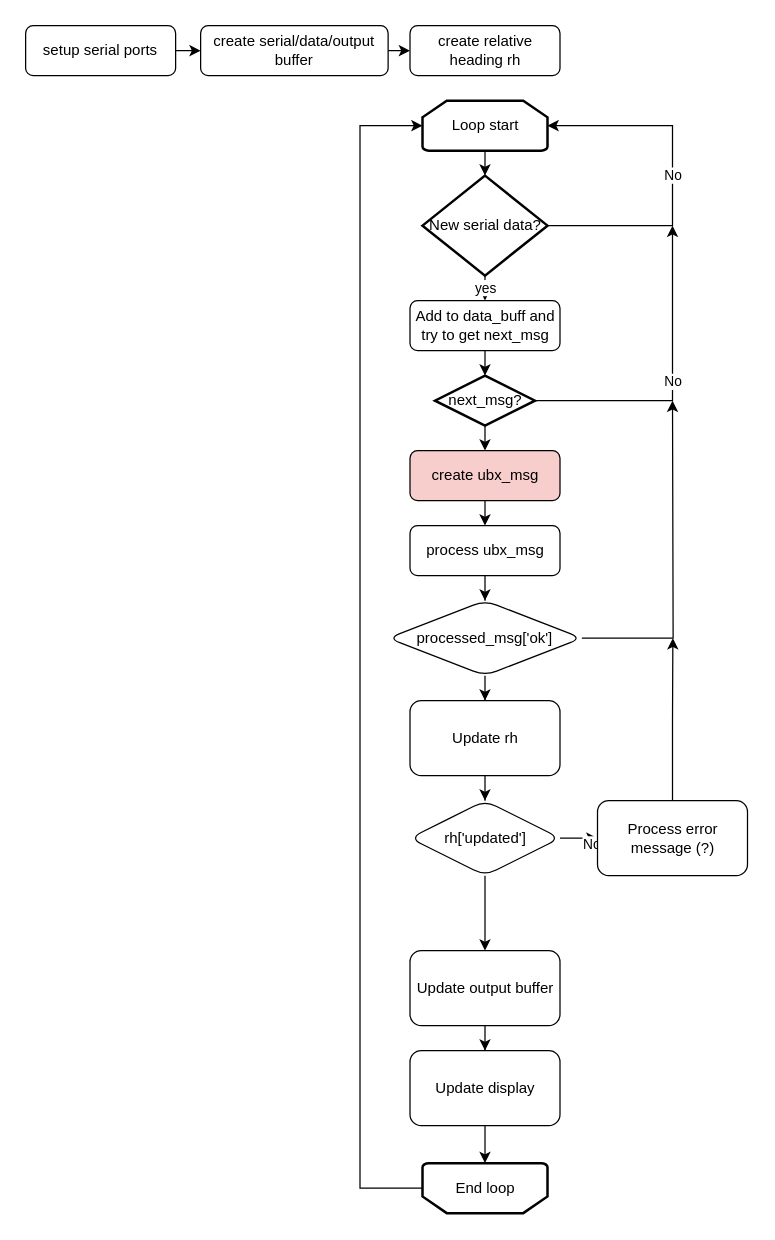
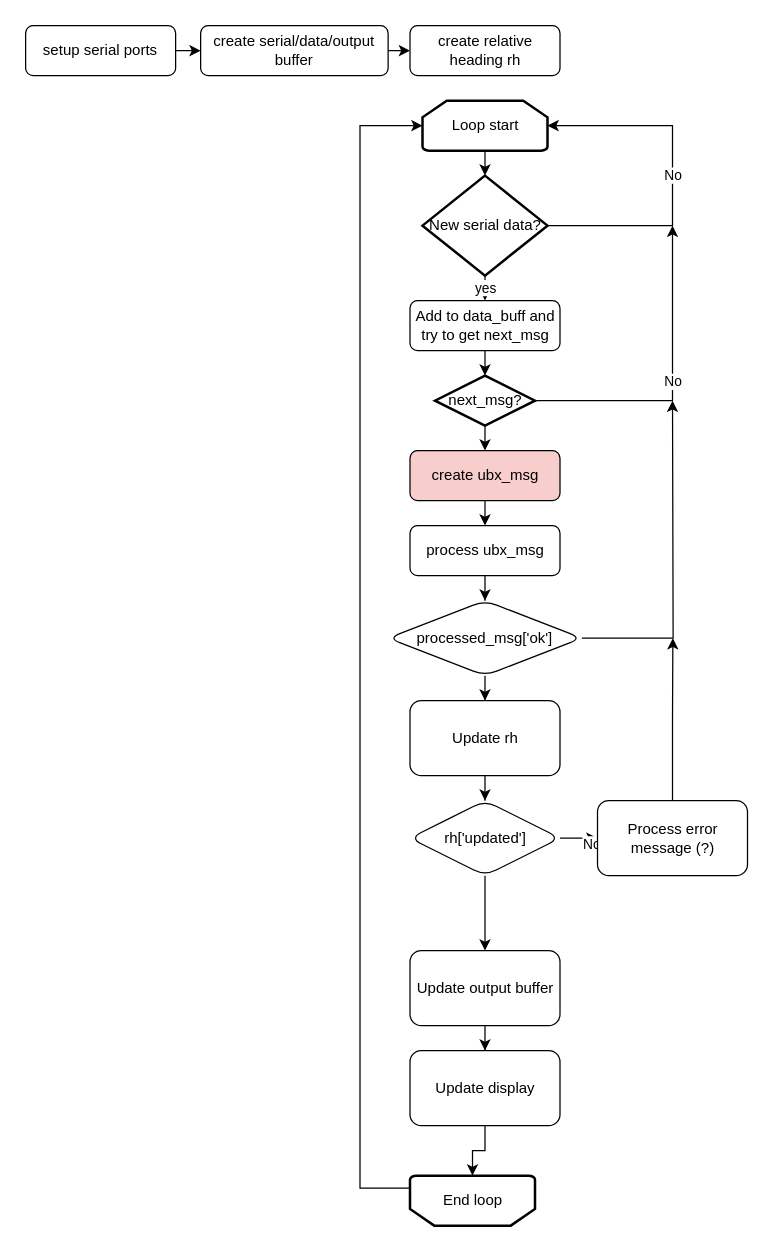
(485, 1188) -> (473, 1201)
